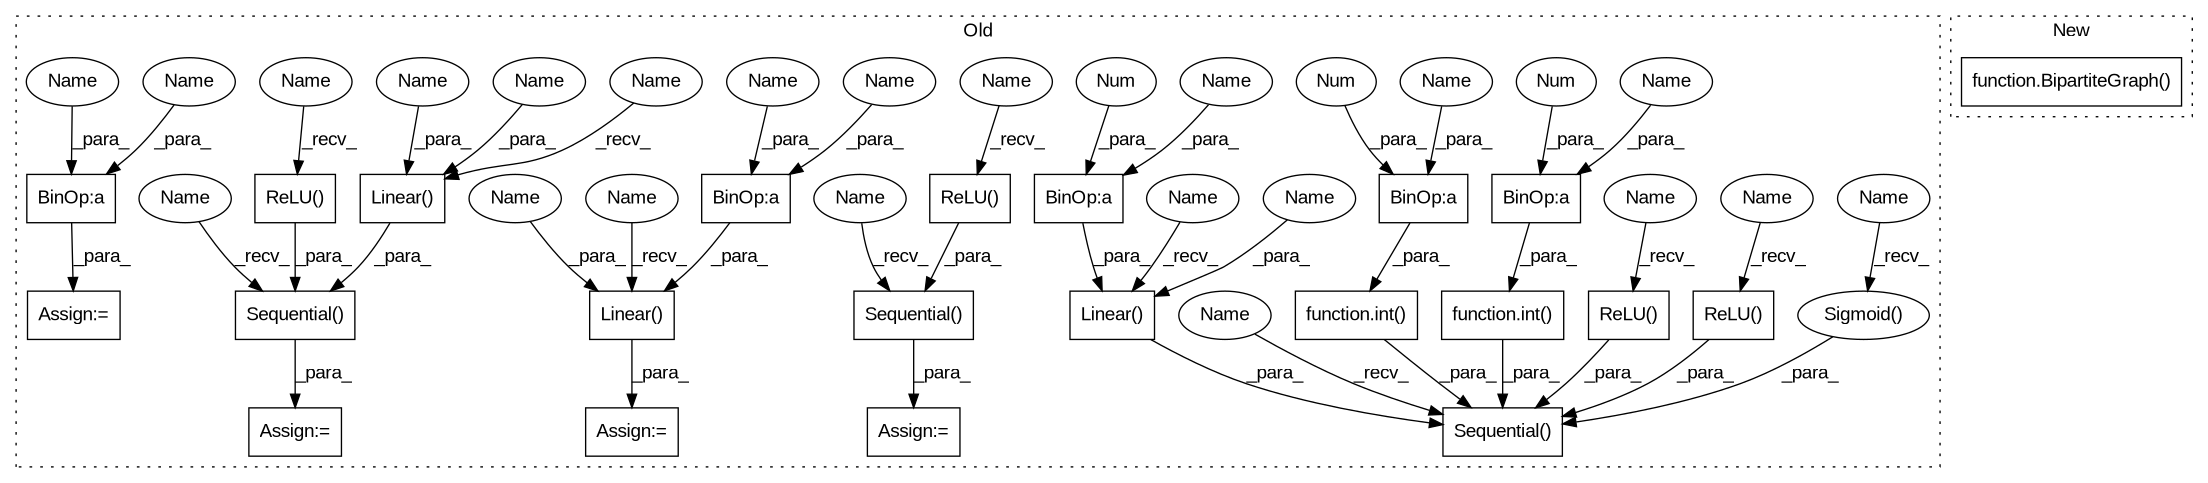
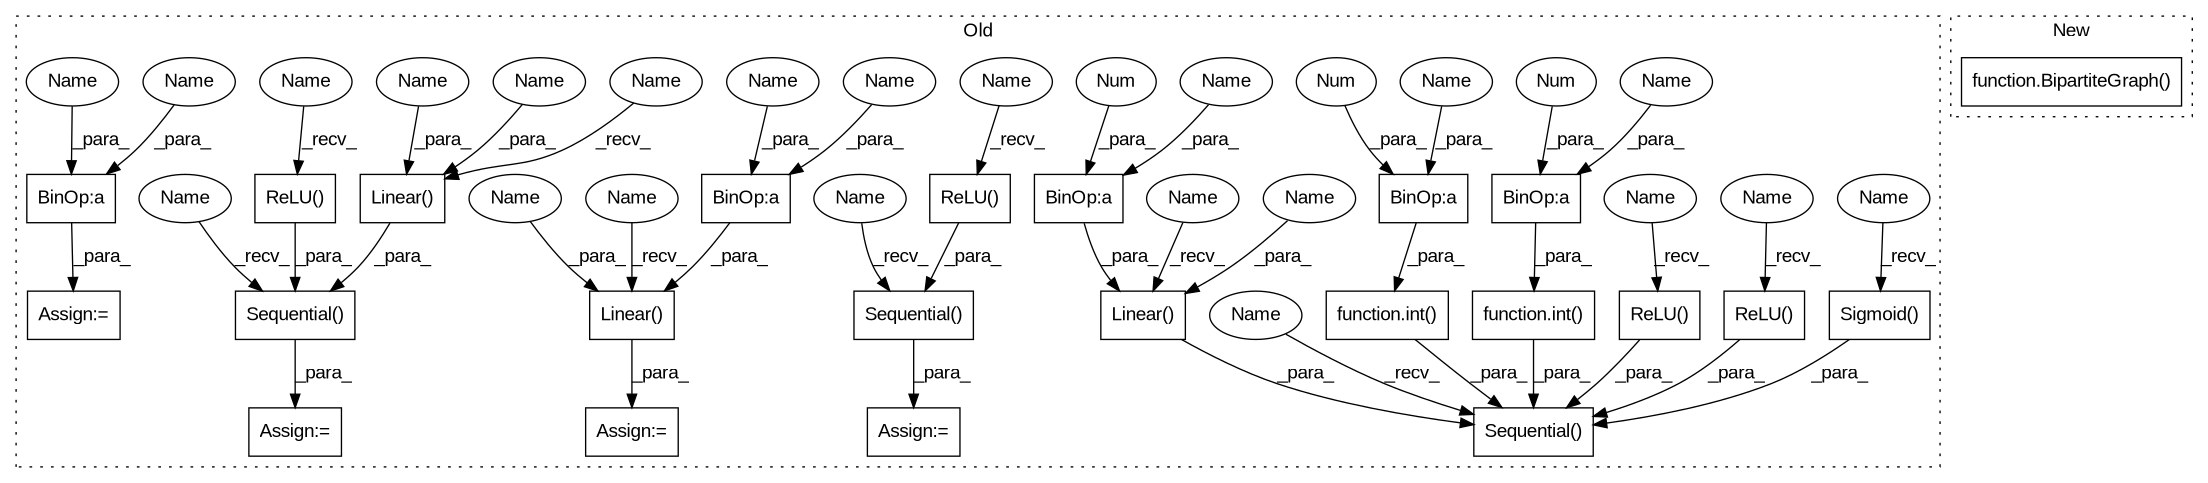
(1864, 315) -> (1880, 315)
